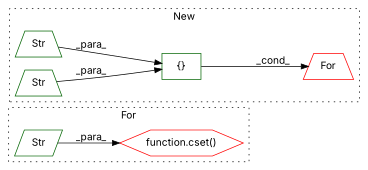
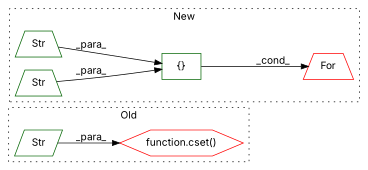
(129, 116) -> (129, 116)
